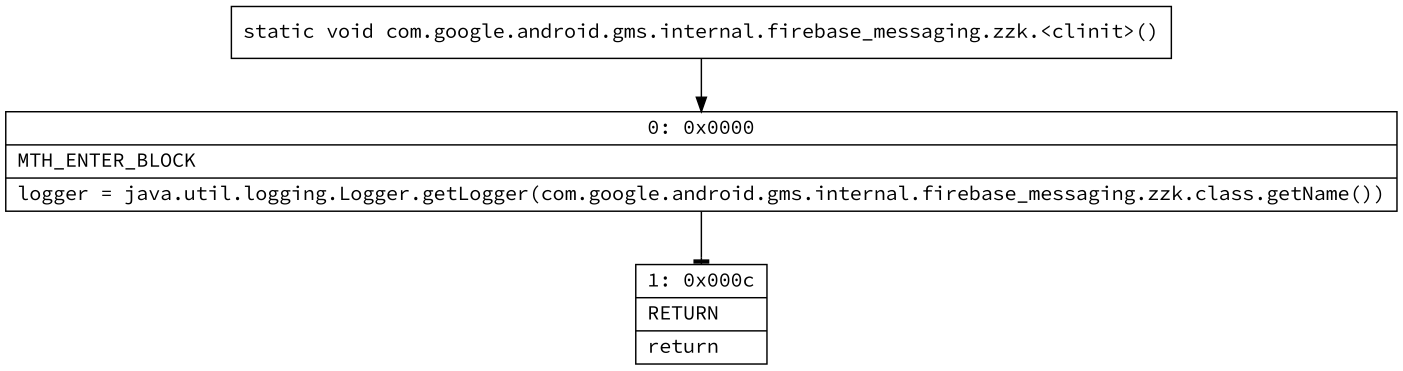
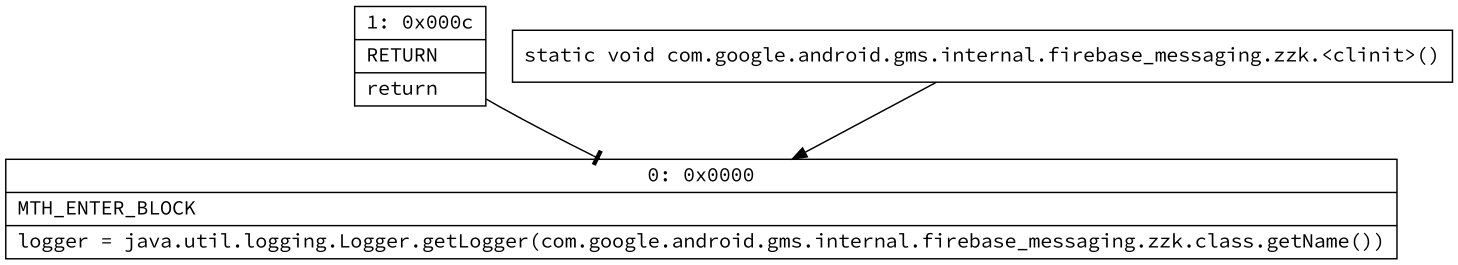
(701, 234) -> (539, 128)
